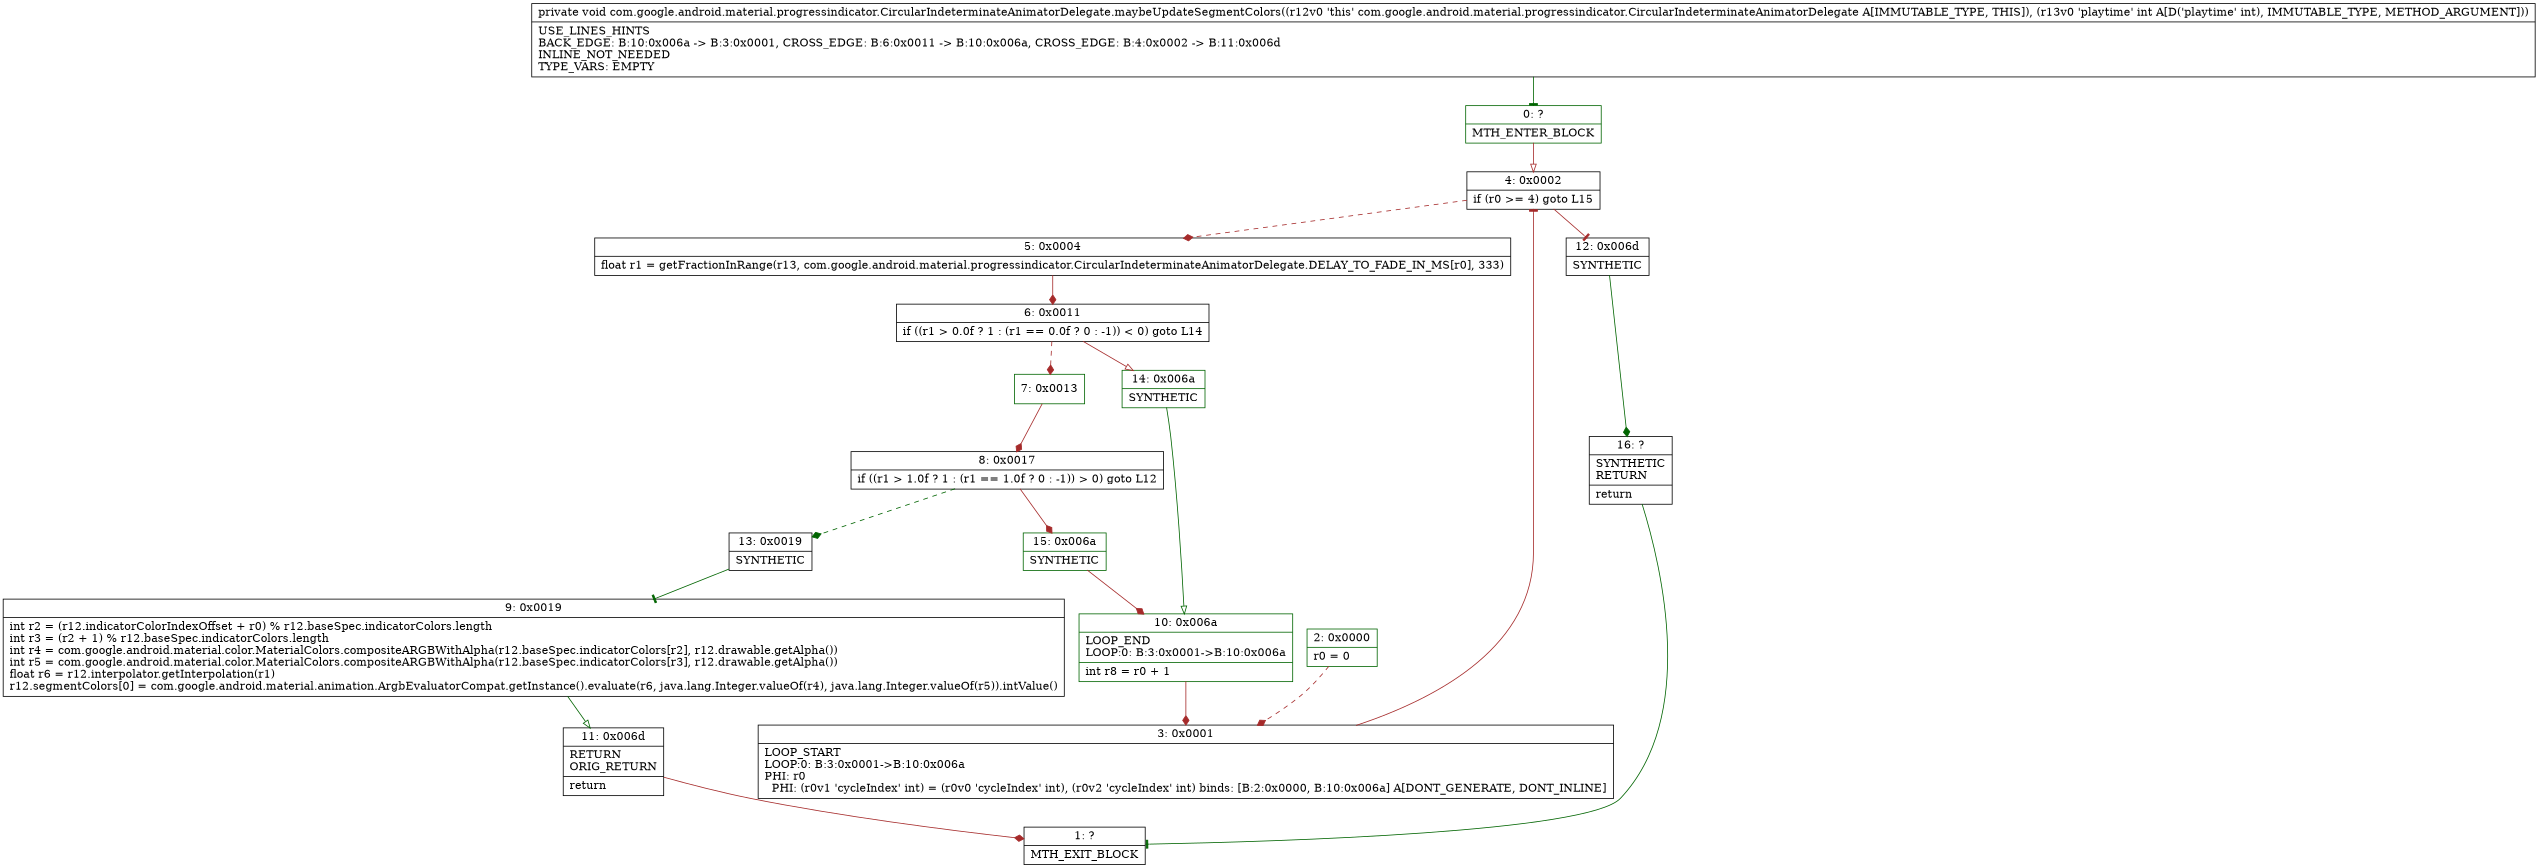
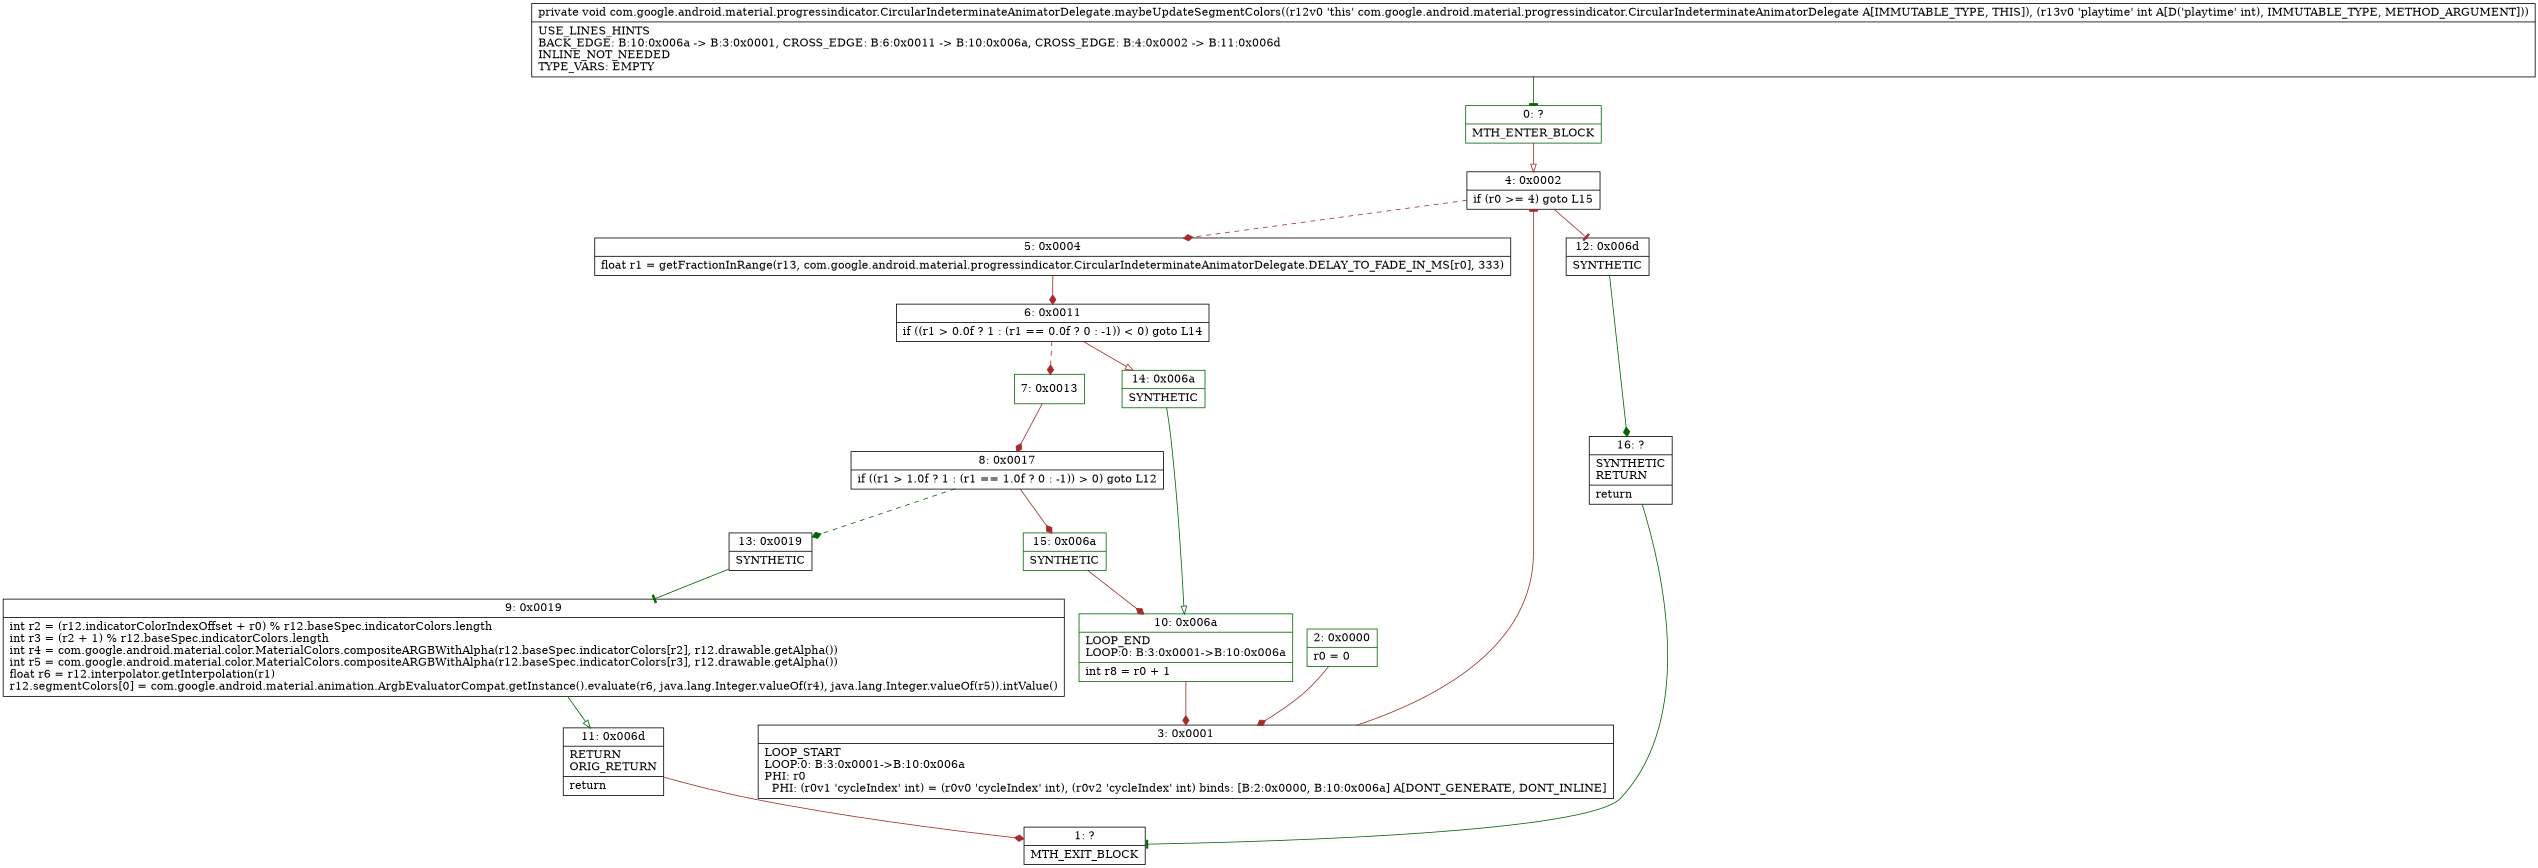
(1300, 696) -> (1300, 696)
